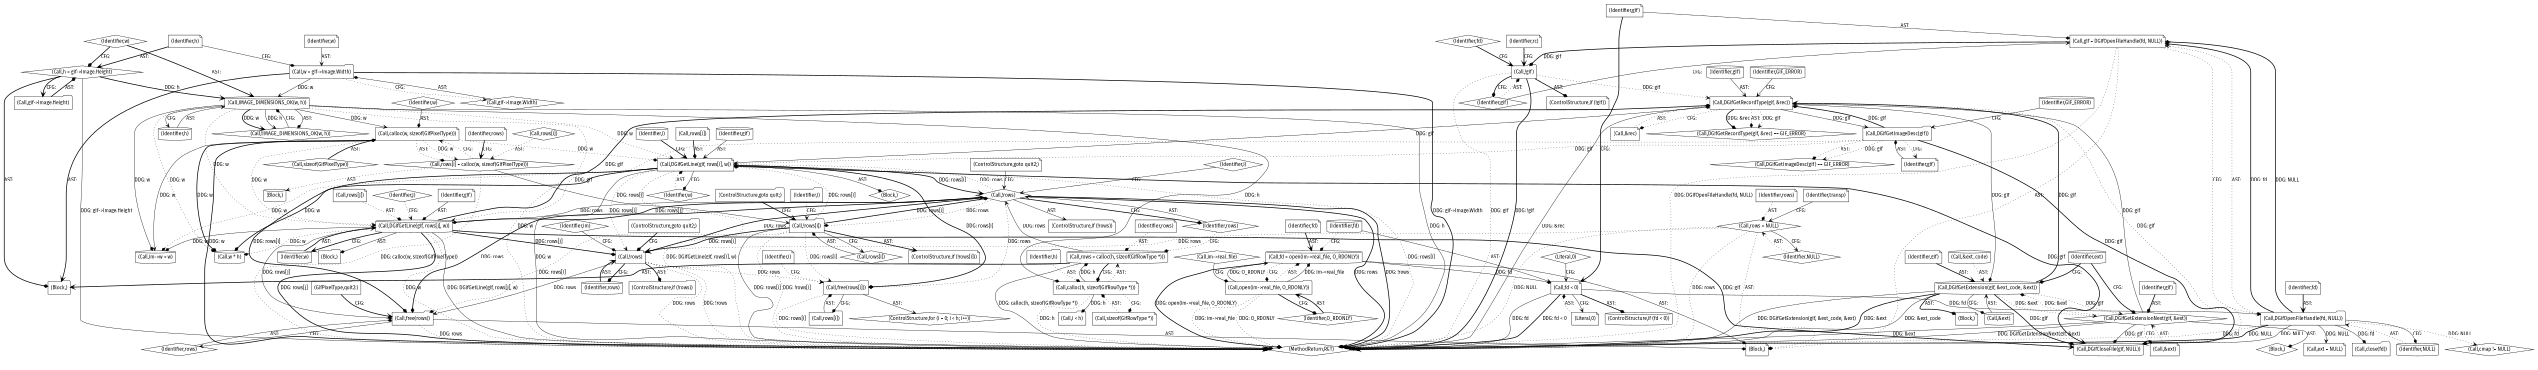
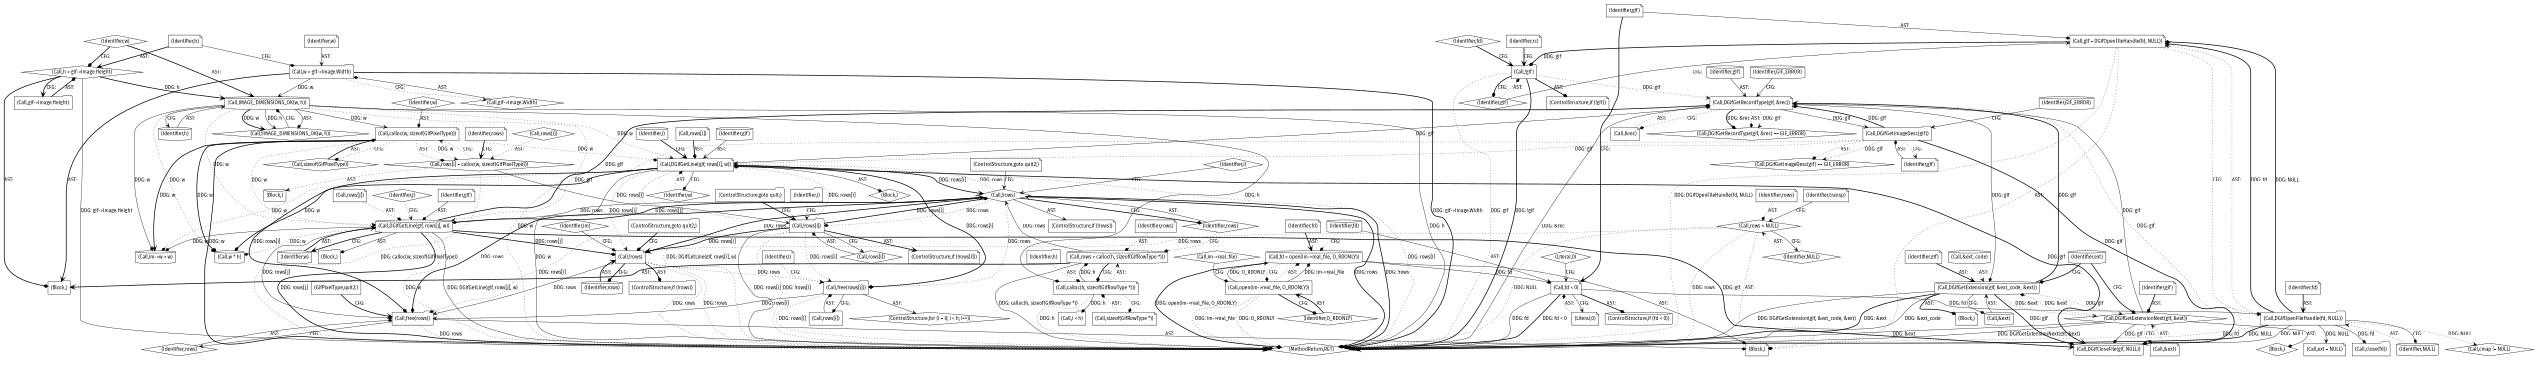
(199, 148) -> (199, 148)
none -> (368, 149)
none -> (631, 313)
